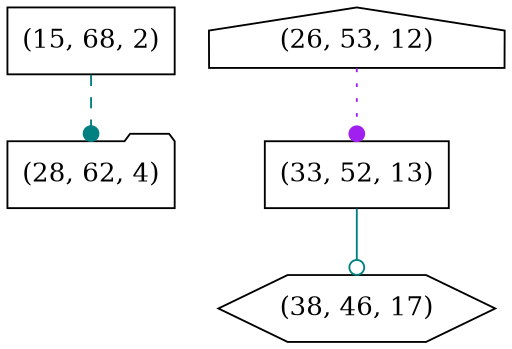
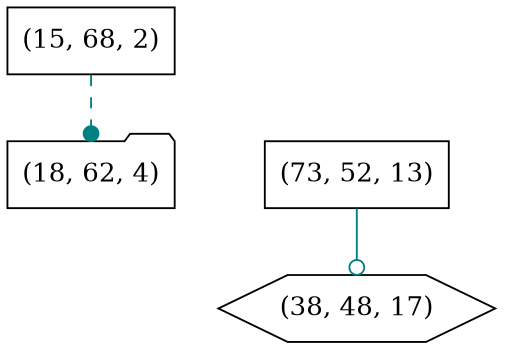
(357, 41) -> none
(91, 175) -> (91, 175)
(357, 175) -> (357, 175)
(357, 308) -> (357, 308)
